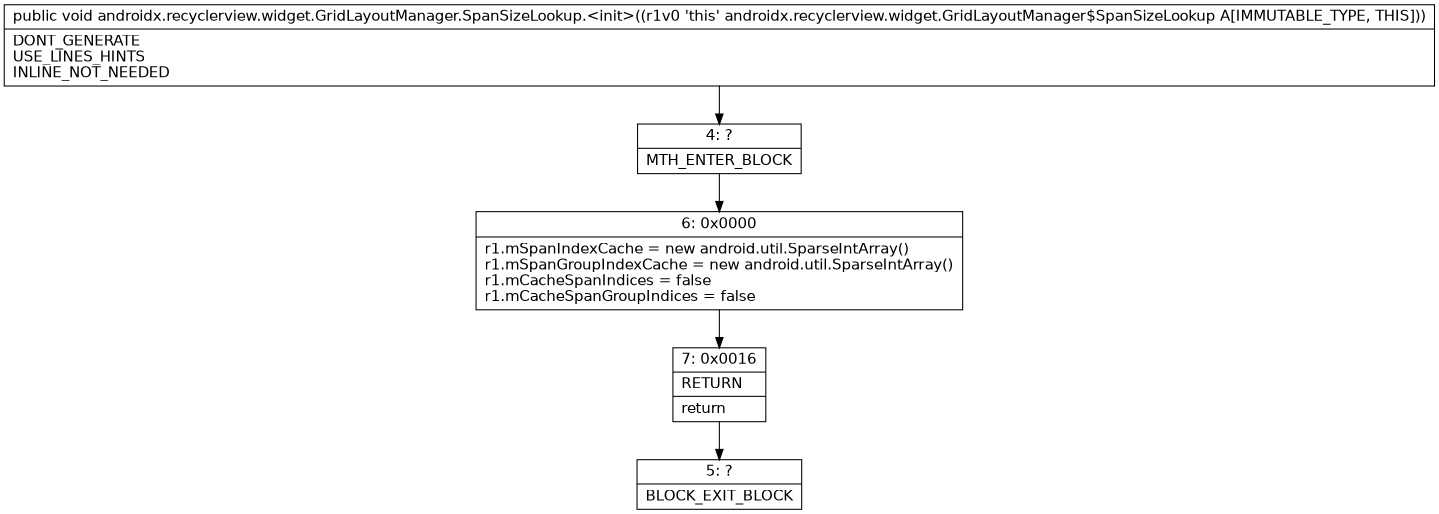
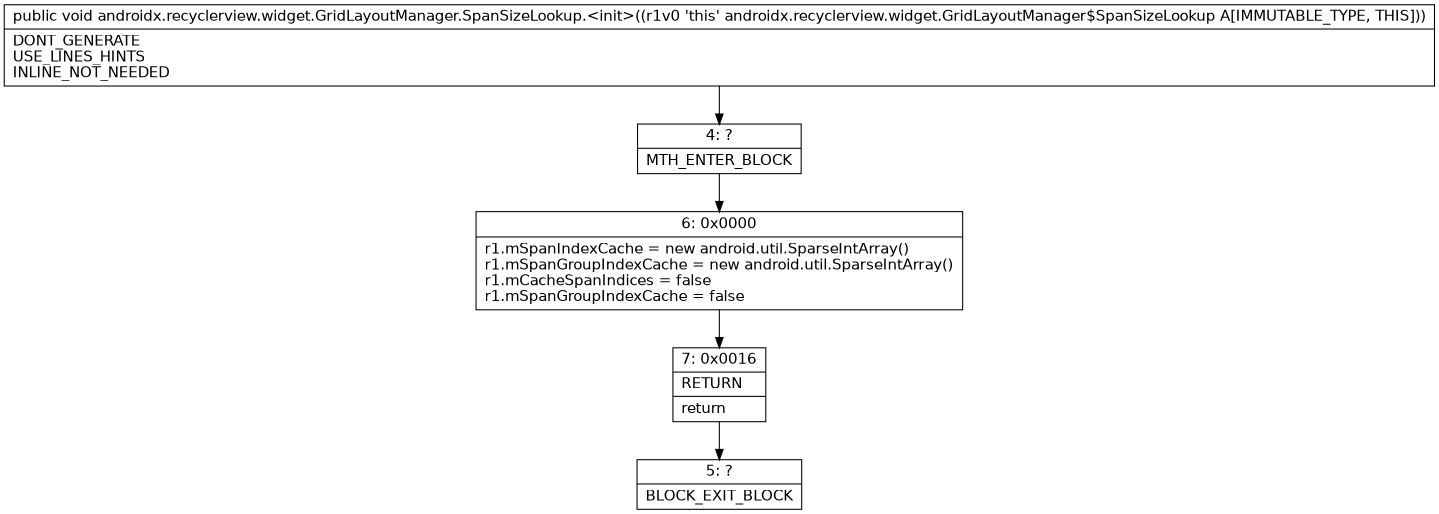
(620, 297) -> (615, 297)
